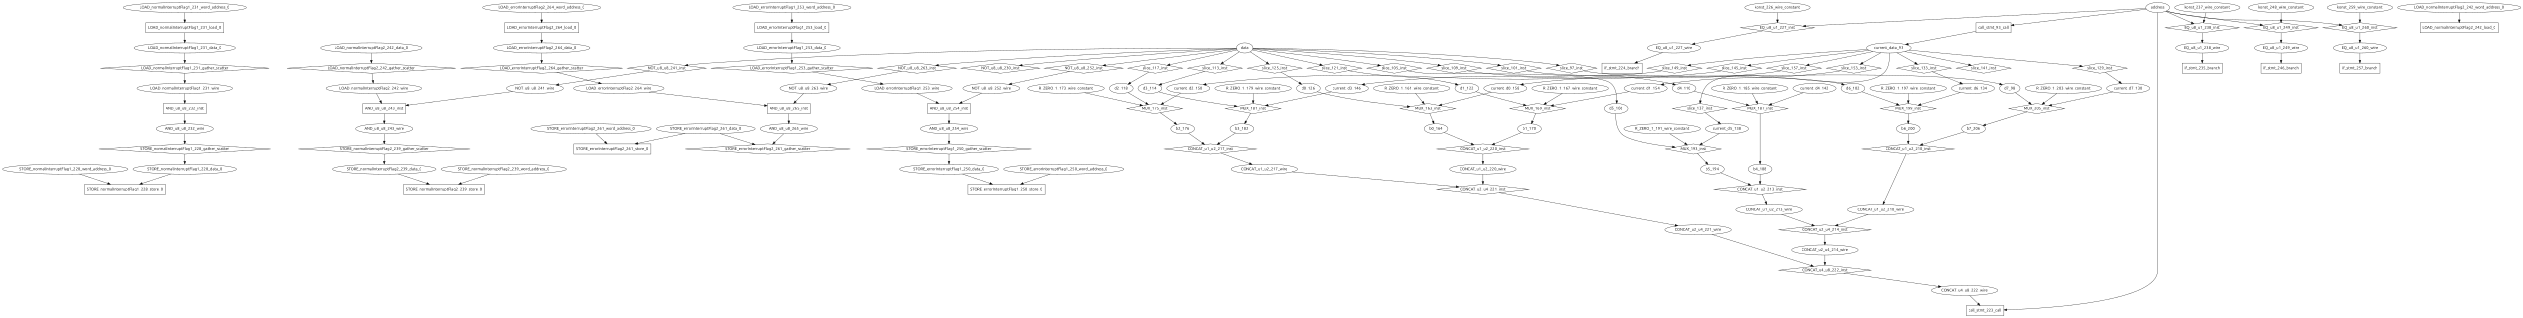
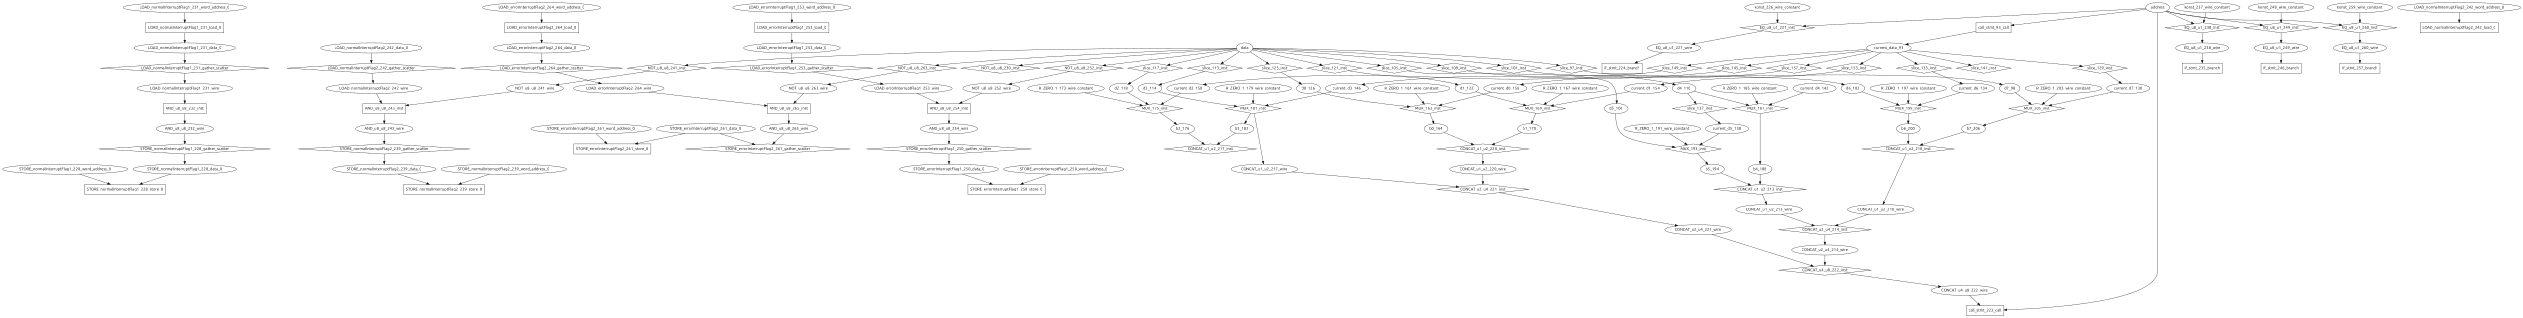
(1841, 82) -> (1691, 98)
(1235, 158) -> (1259, 137)
